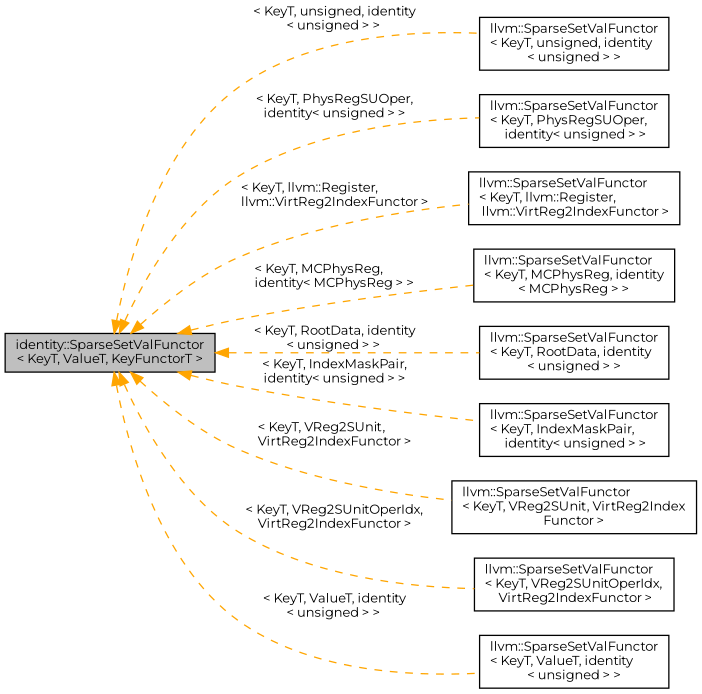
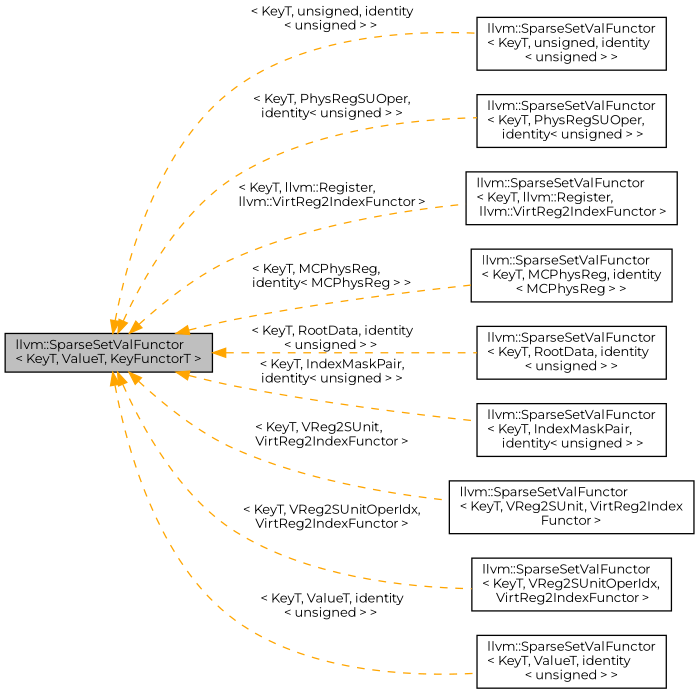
(110, 353) -> (109, 353)
